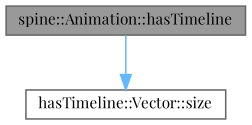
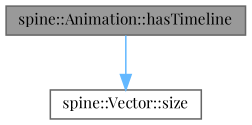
(126, 104) -> (126, 104)
